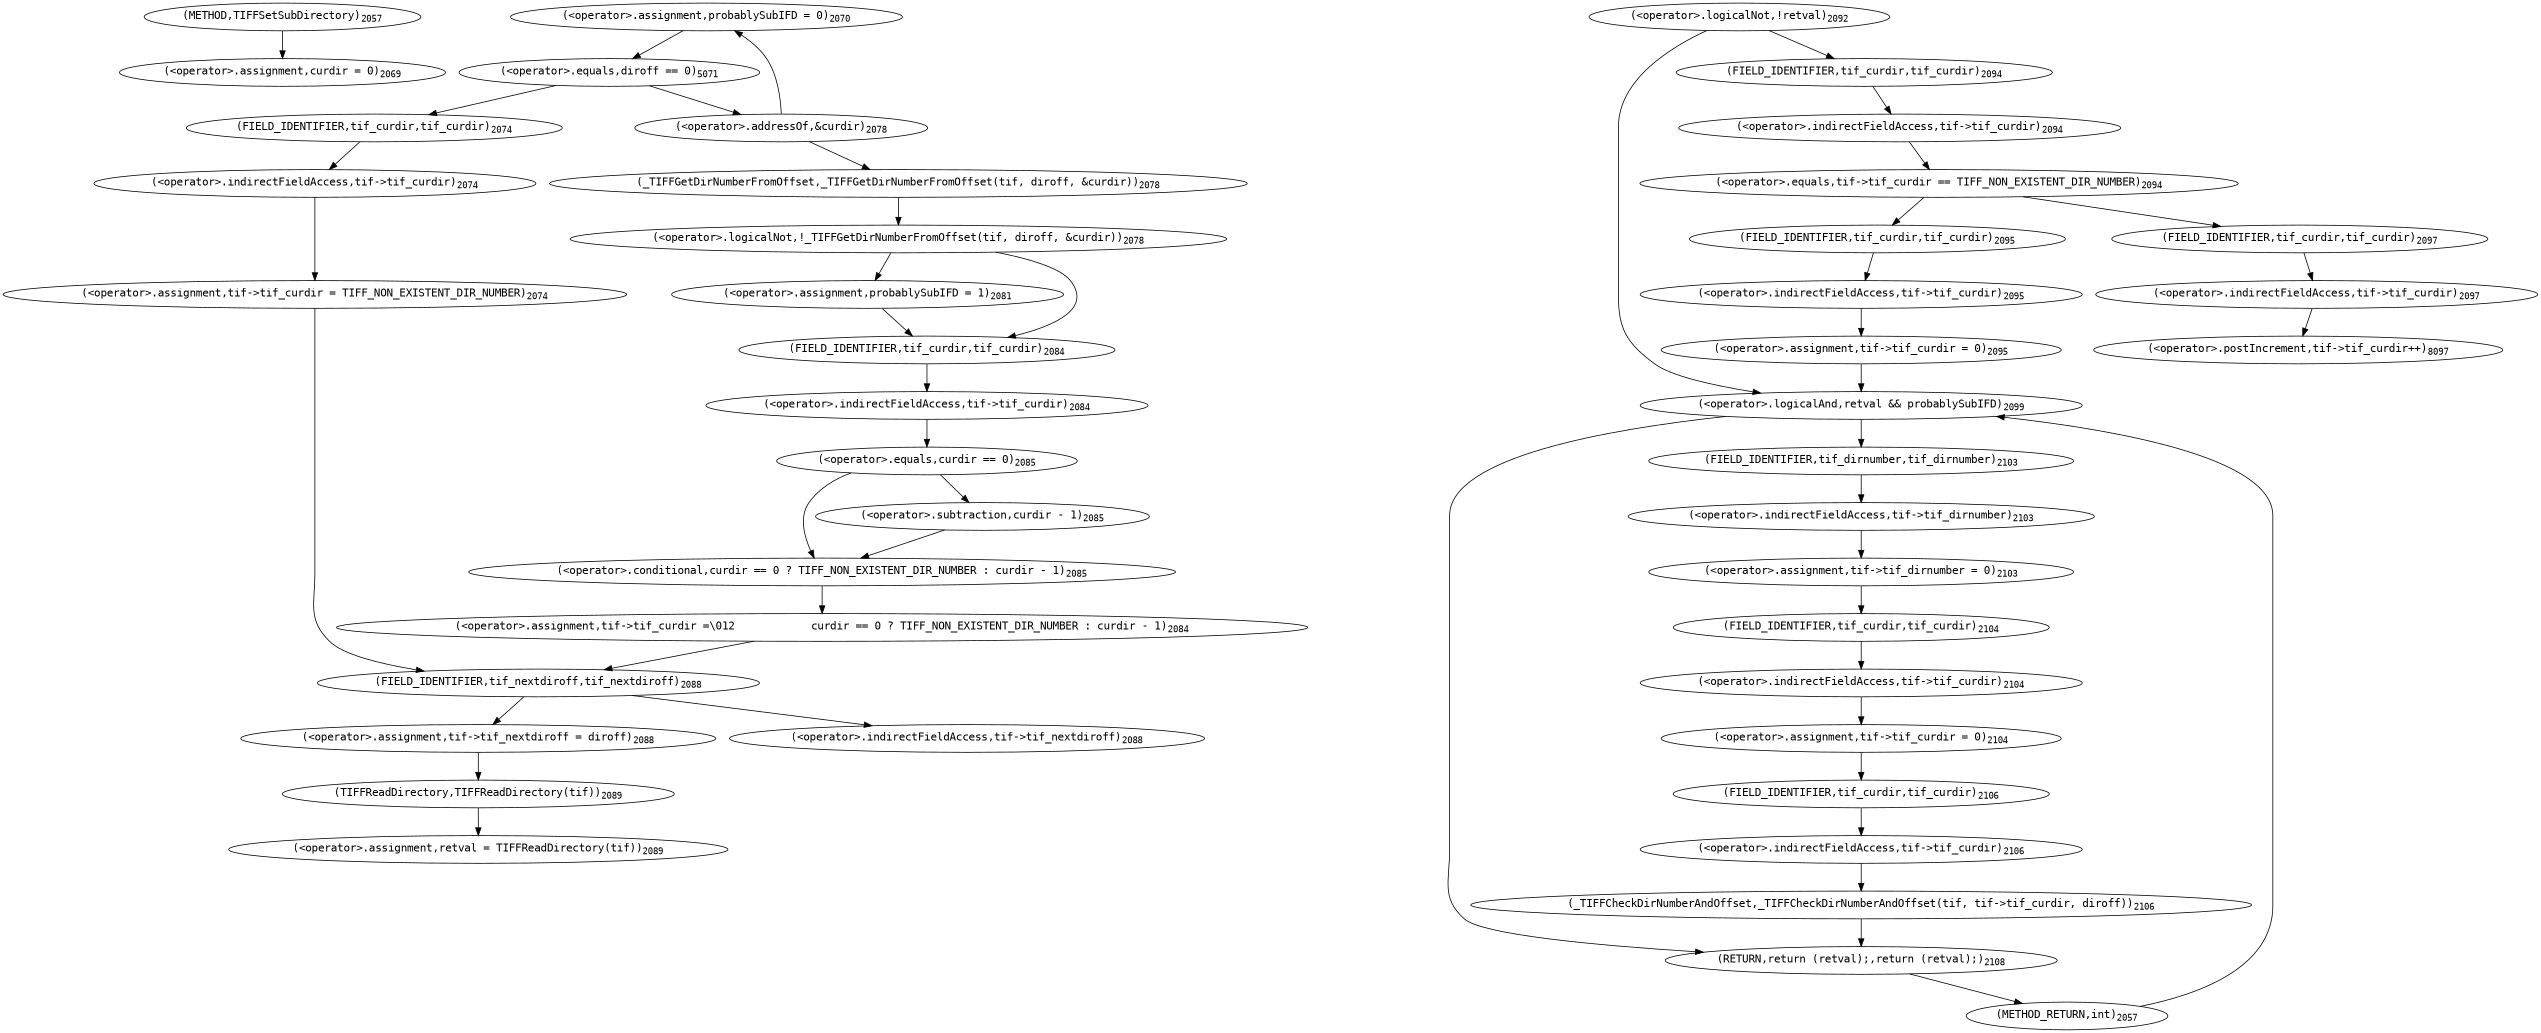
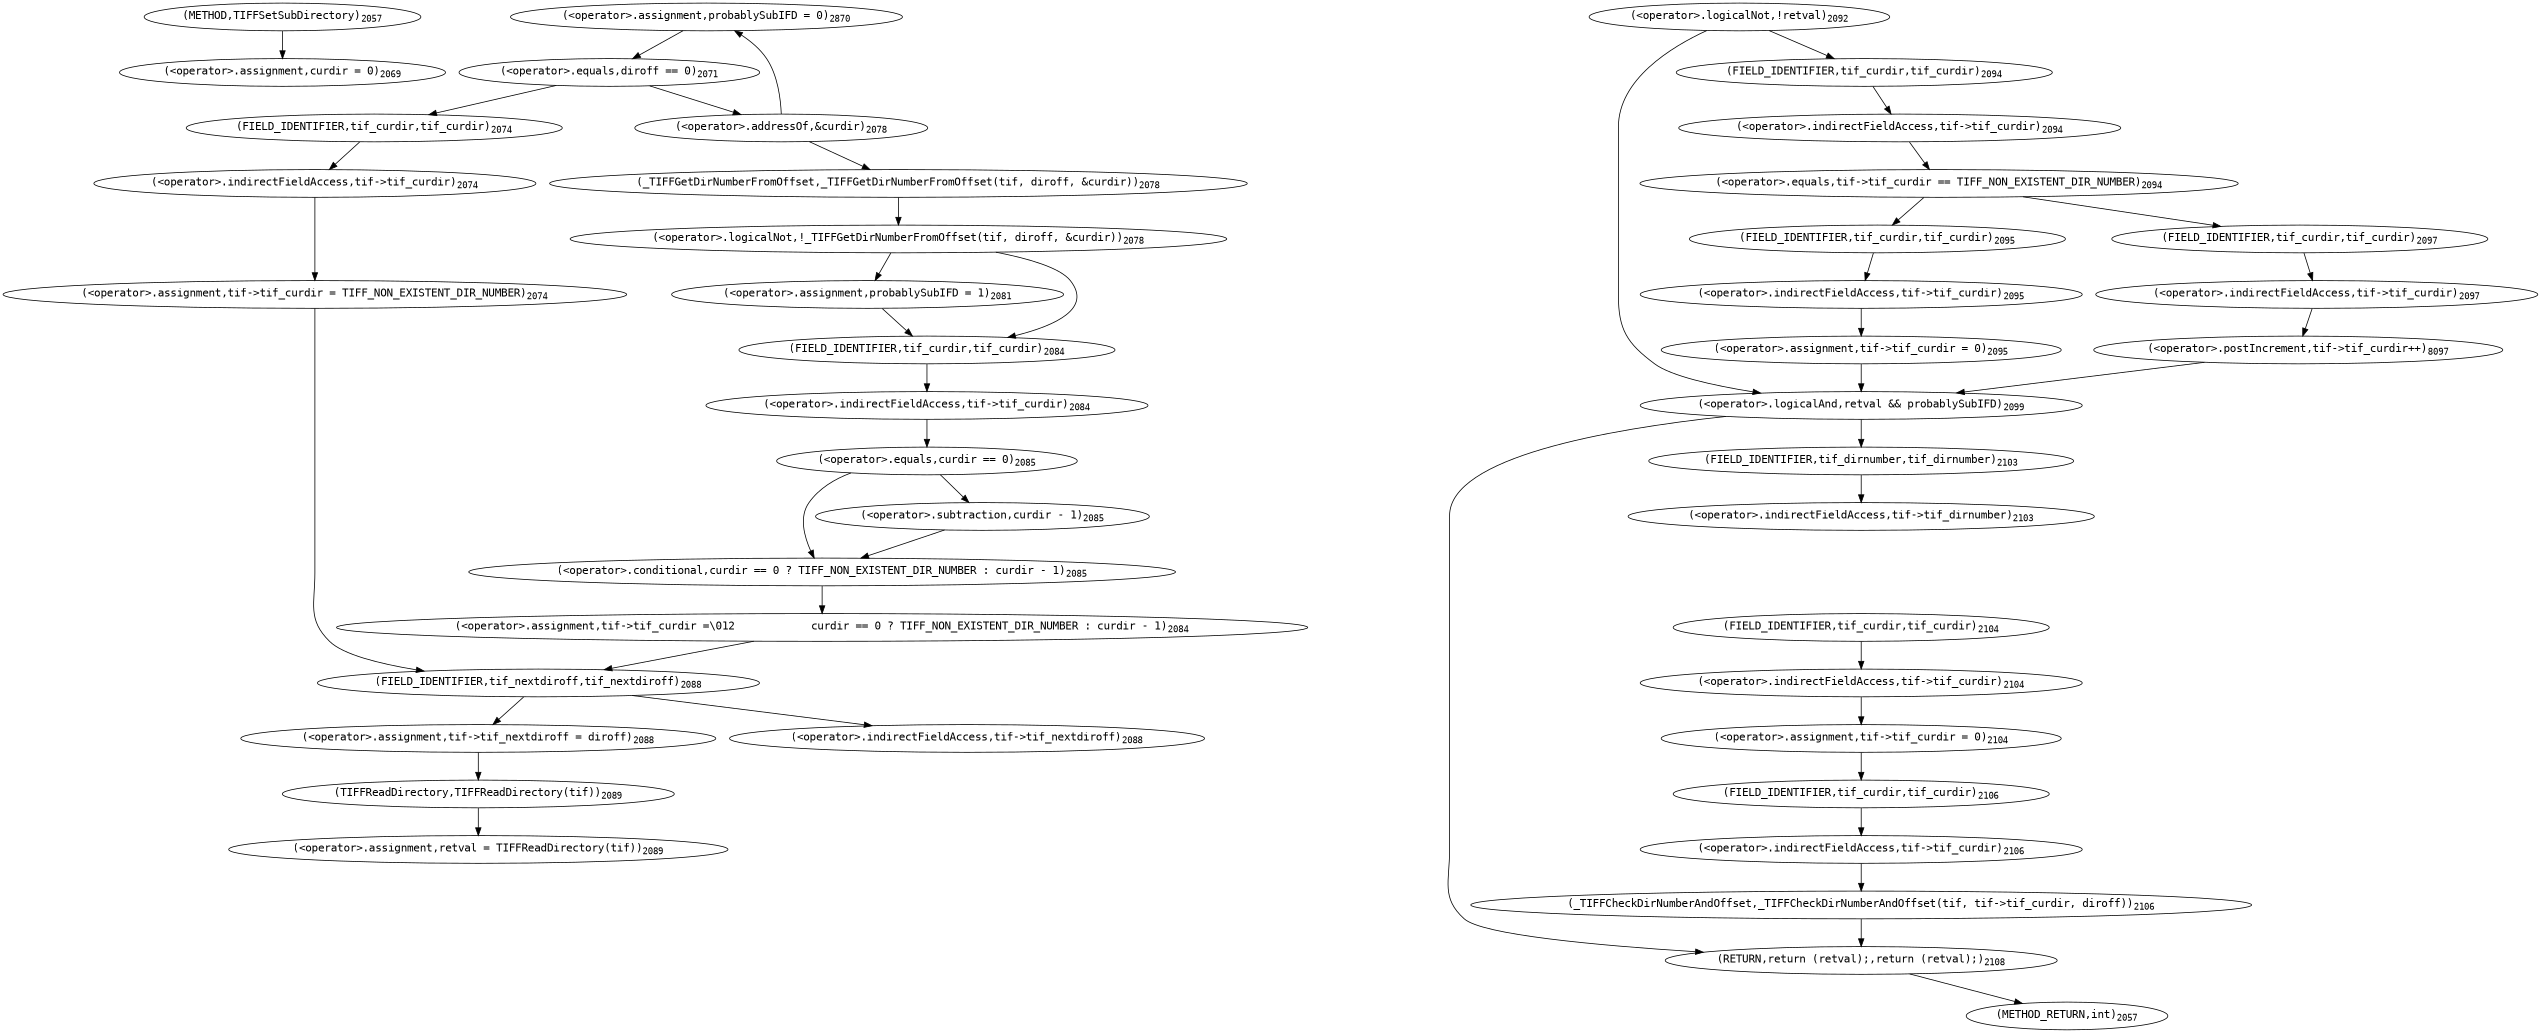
(840, 16) -> (840, 16)
(708, 71) -> (708, 71)
(1861, 572) -> none
(2273, 651) -> (2084, 377)
